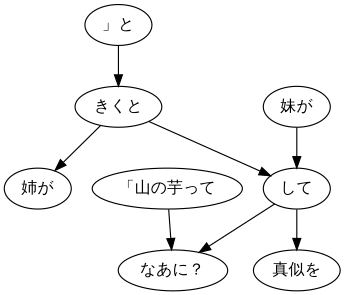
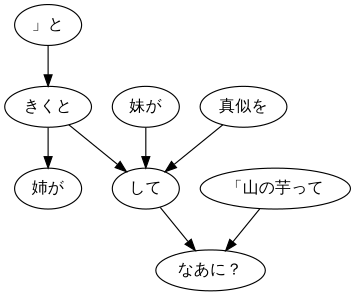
(297, 224) -> (199, 145)
